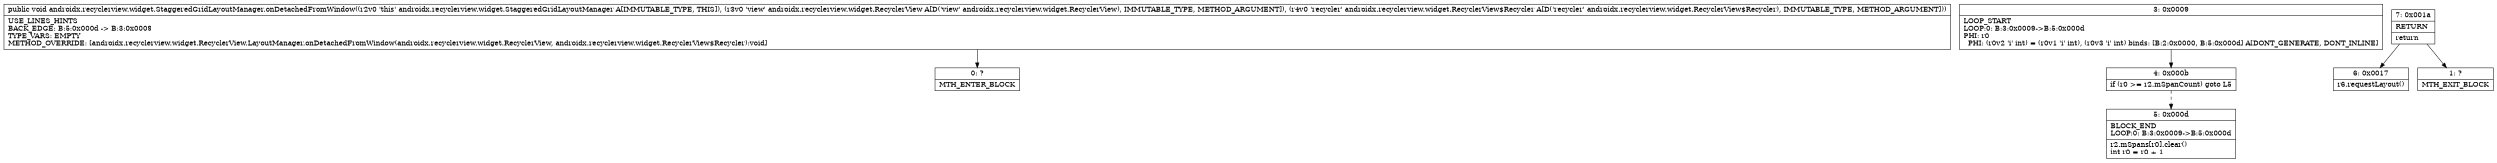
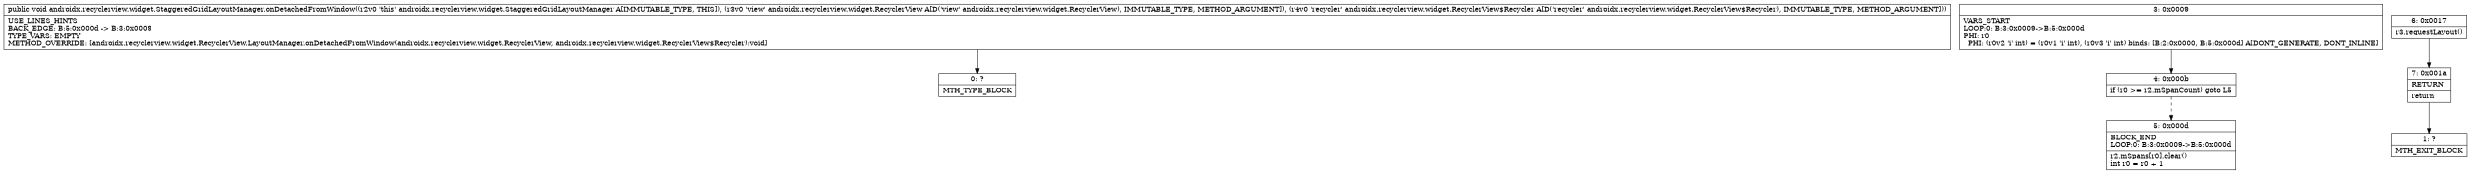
(1987, 21) -> (1987, 21)
(2391, 54) -> (2429, 51)
(977, 85) -> (977, 90)
(2371, 85) -> (2429, 32)
